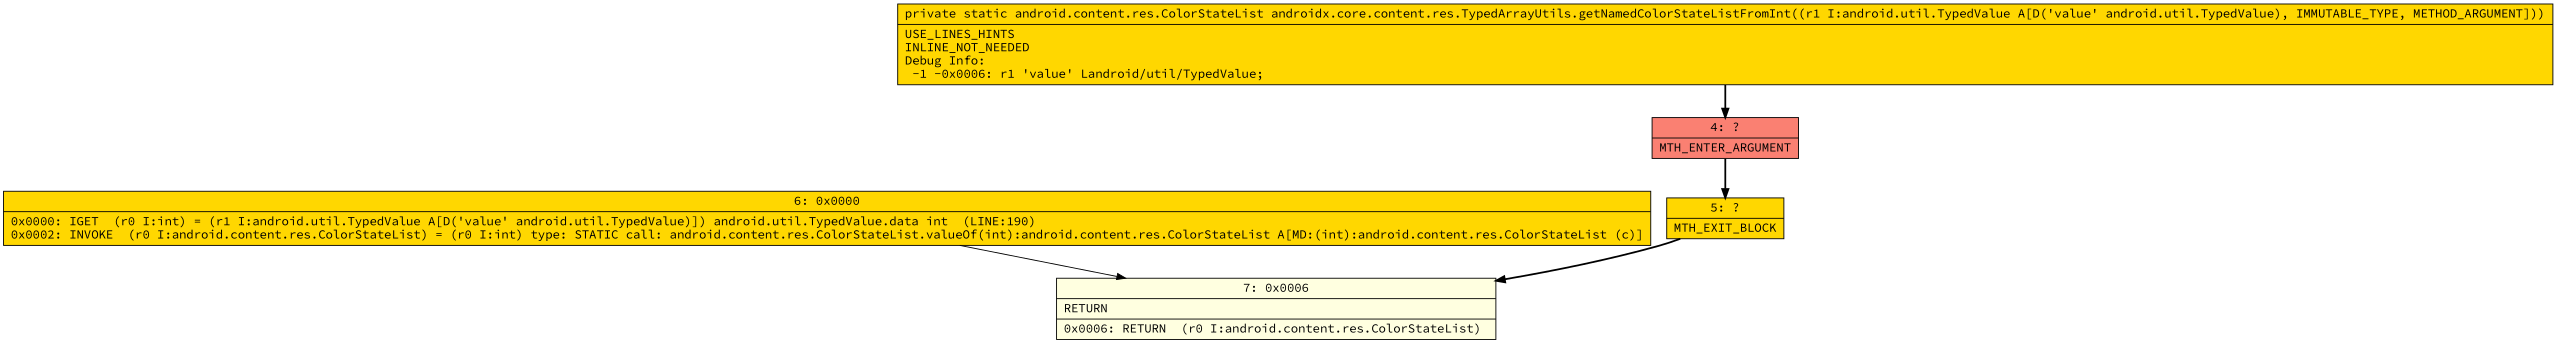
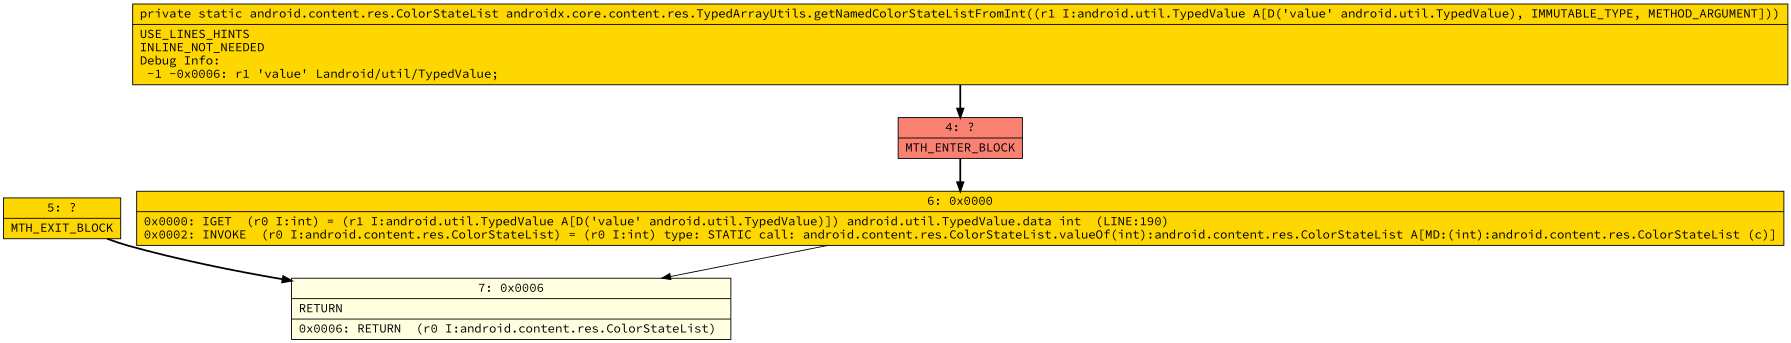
(1725, 148) -> (960, 148)
(1725, 174) -> (960, 170)
